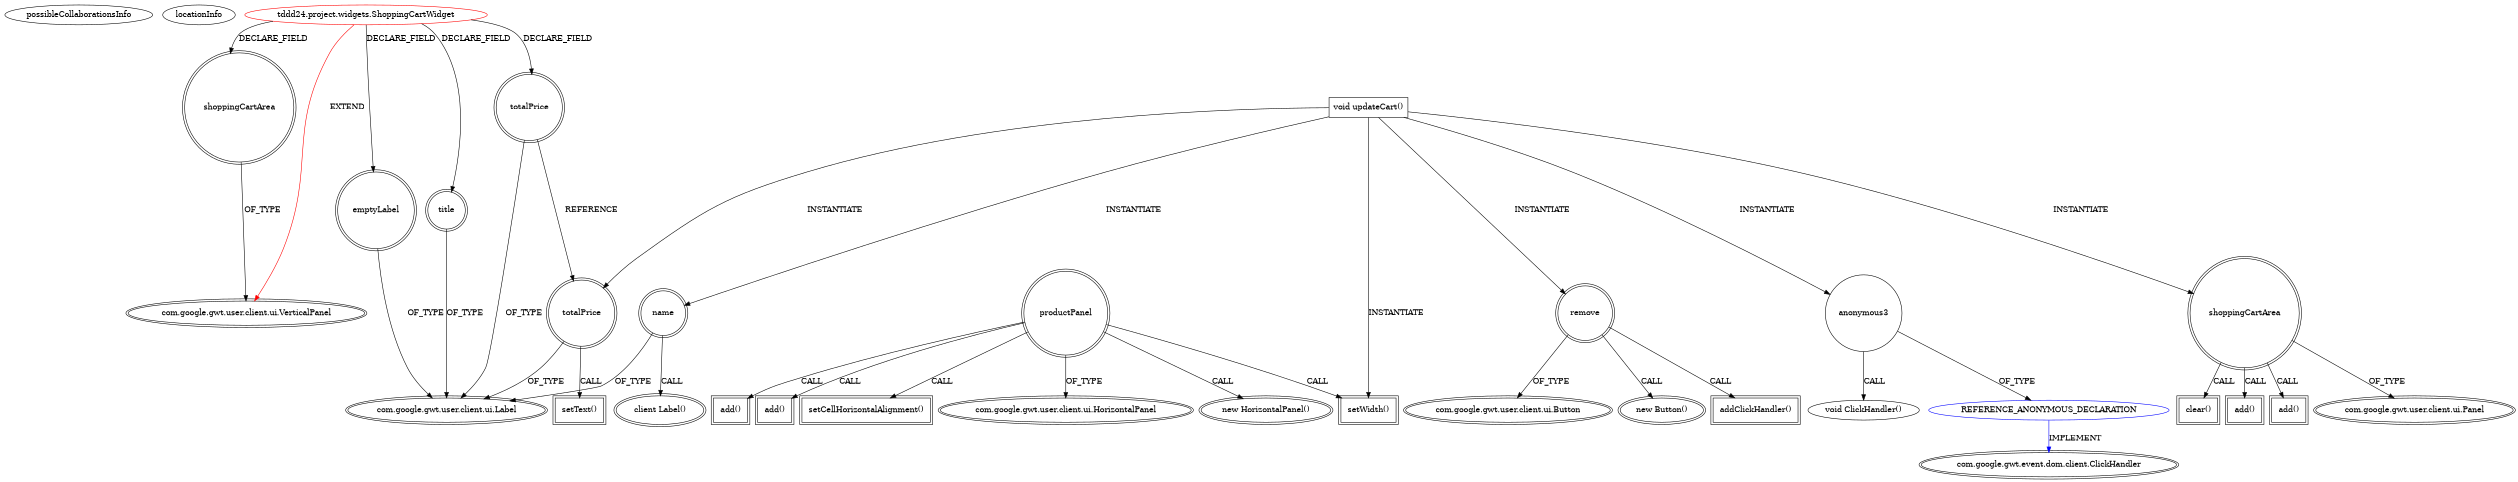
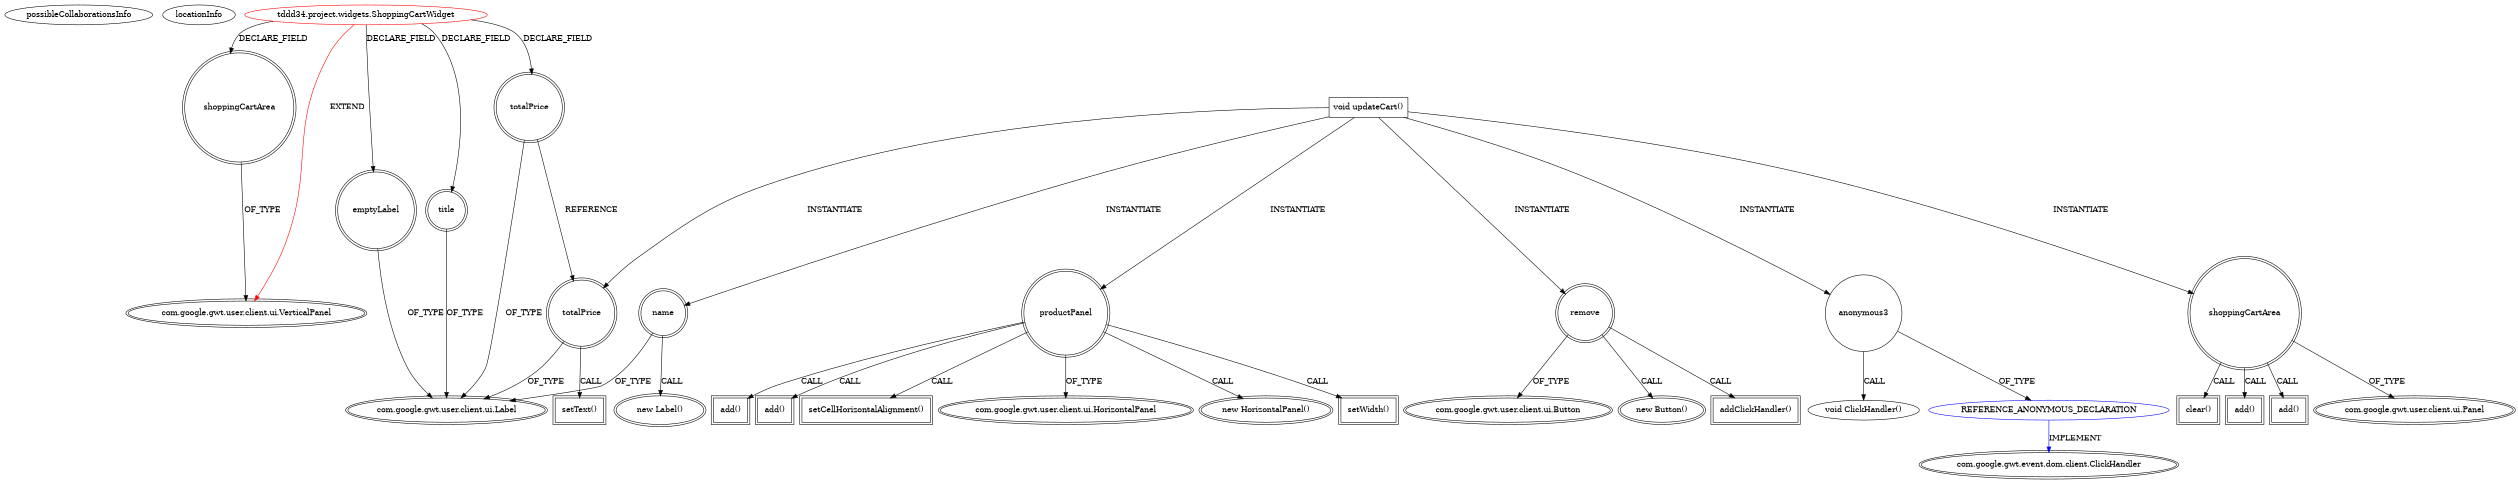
(366, 15) -> (366, 15)
(1368, 255) -> (1230, 202)
(660, 410) -> (660, 410)
